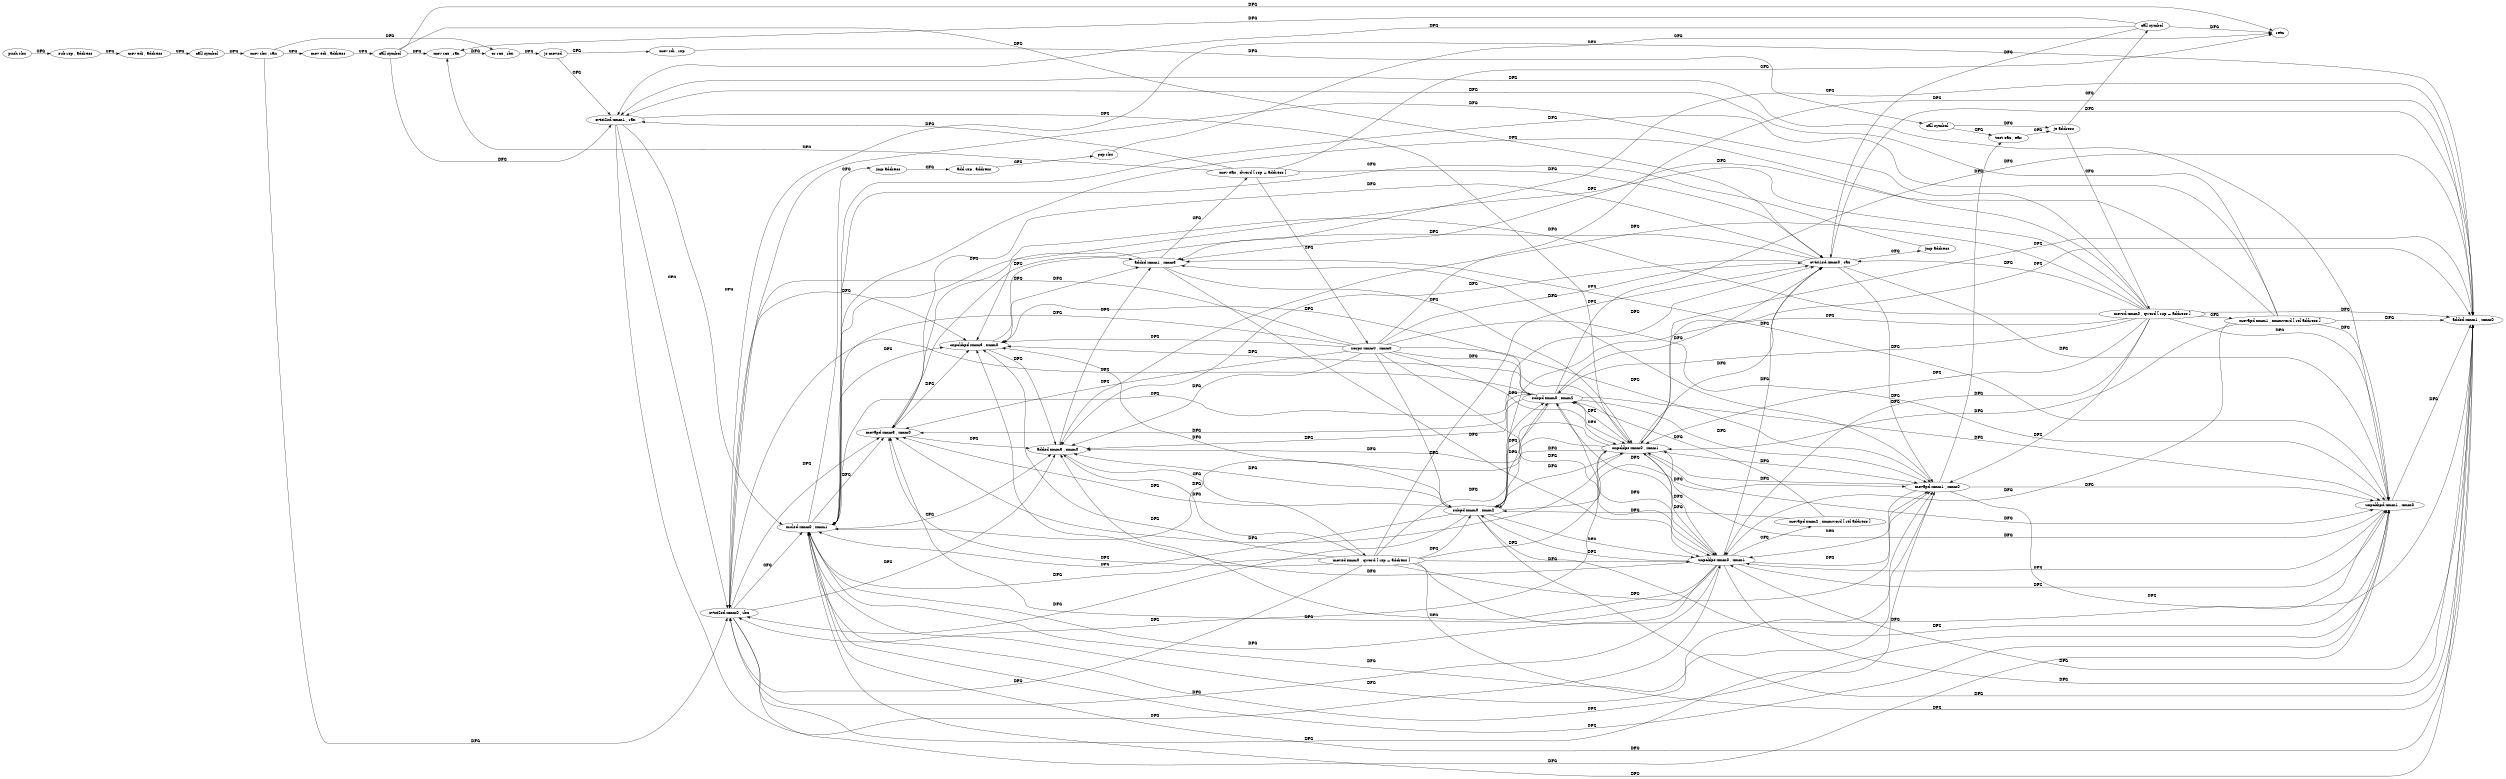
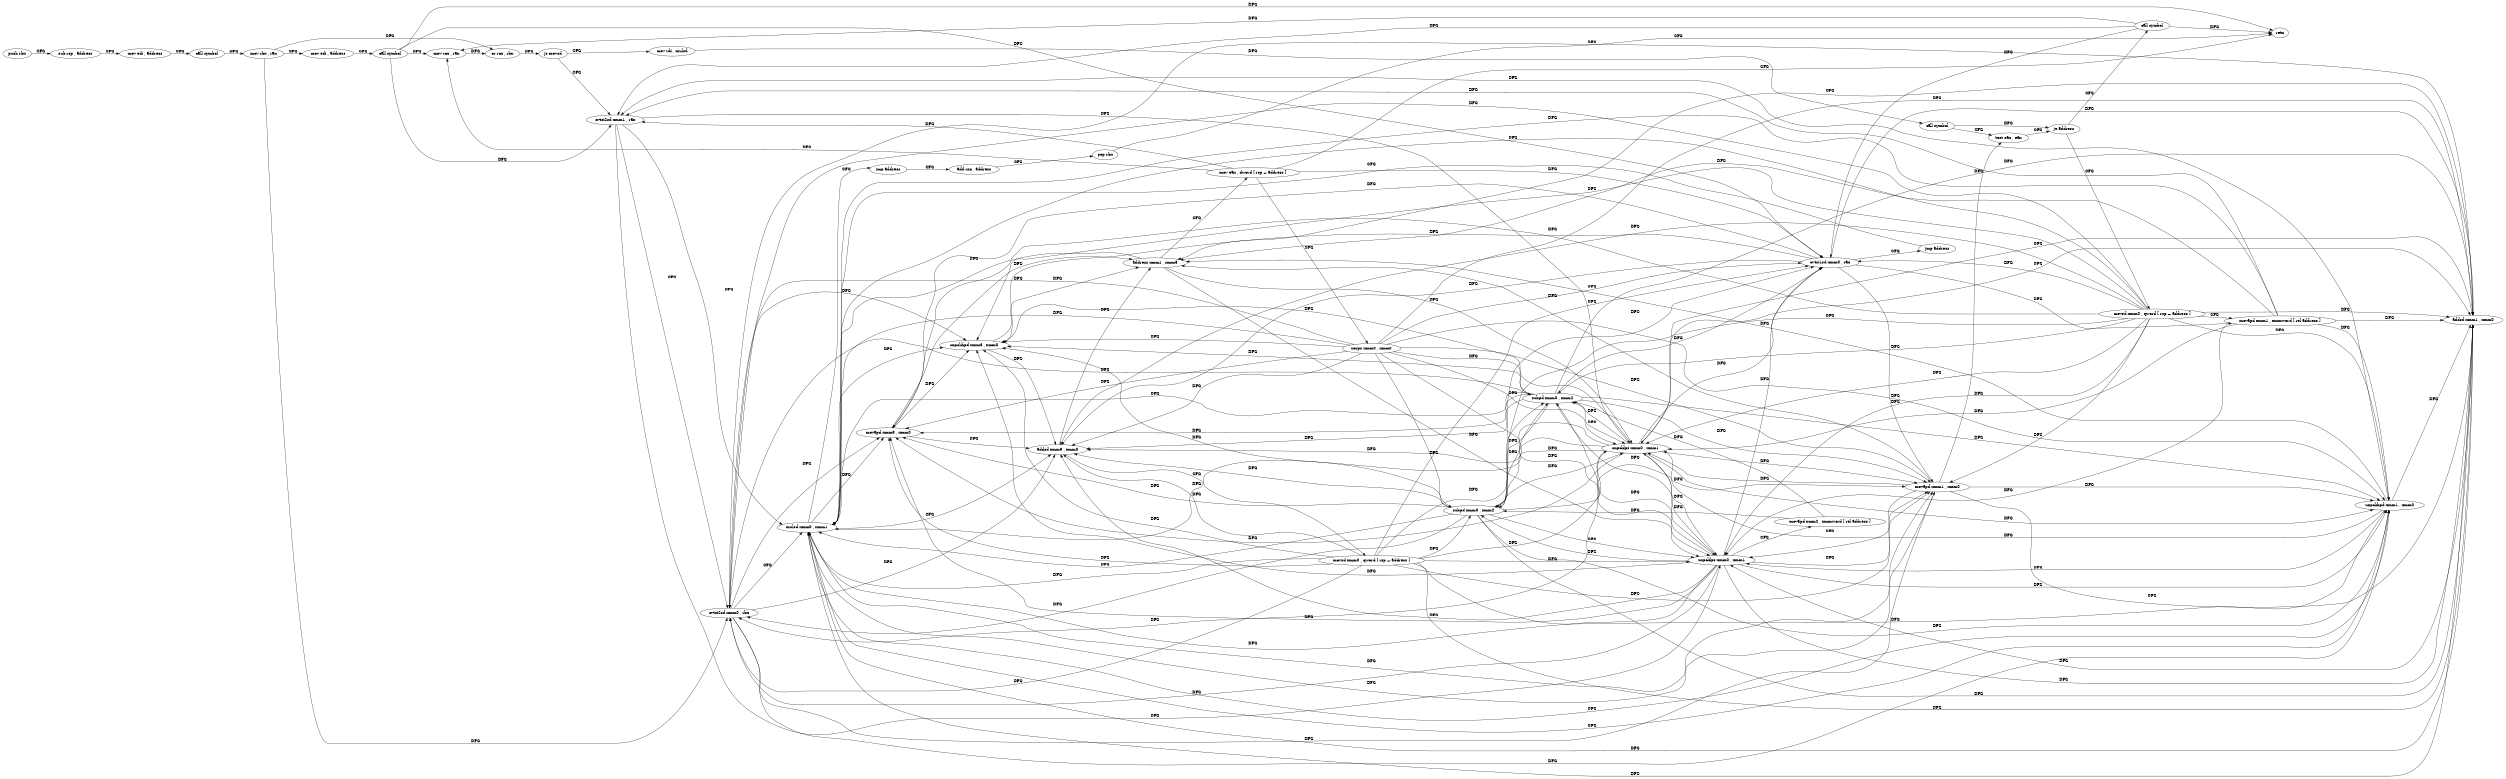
(672, 51) -> (672, 51)
(1155, 263) -> (1155, 263)
(2148, 357) -> (2043, 306)
